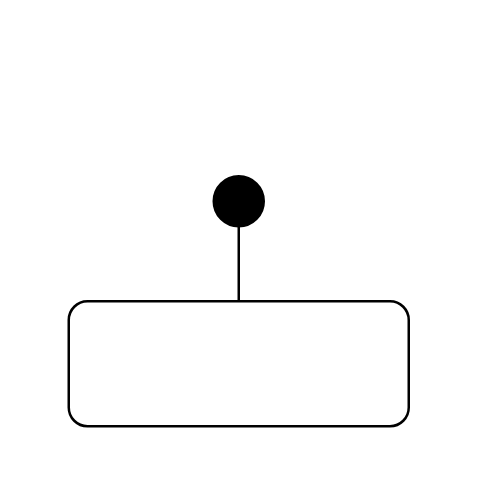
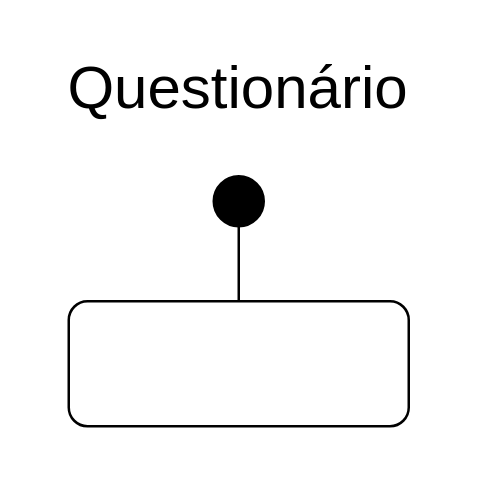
none -> (239, 89)
